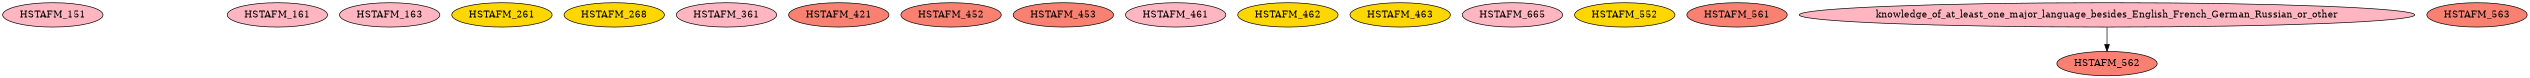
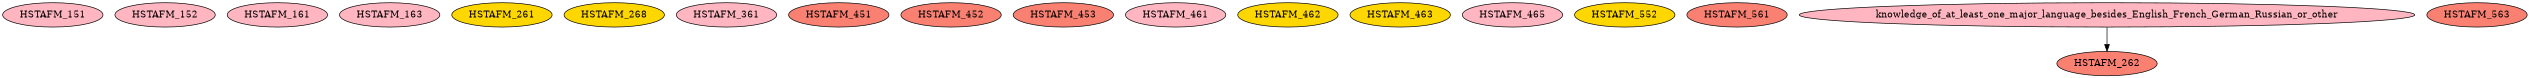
none -> (165, 15)
(839, 15) -> (839, 15)
(1512, 15) -> (1512, 15)
(2107, 64) -> (2107, 64)
